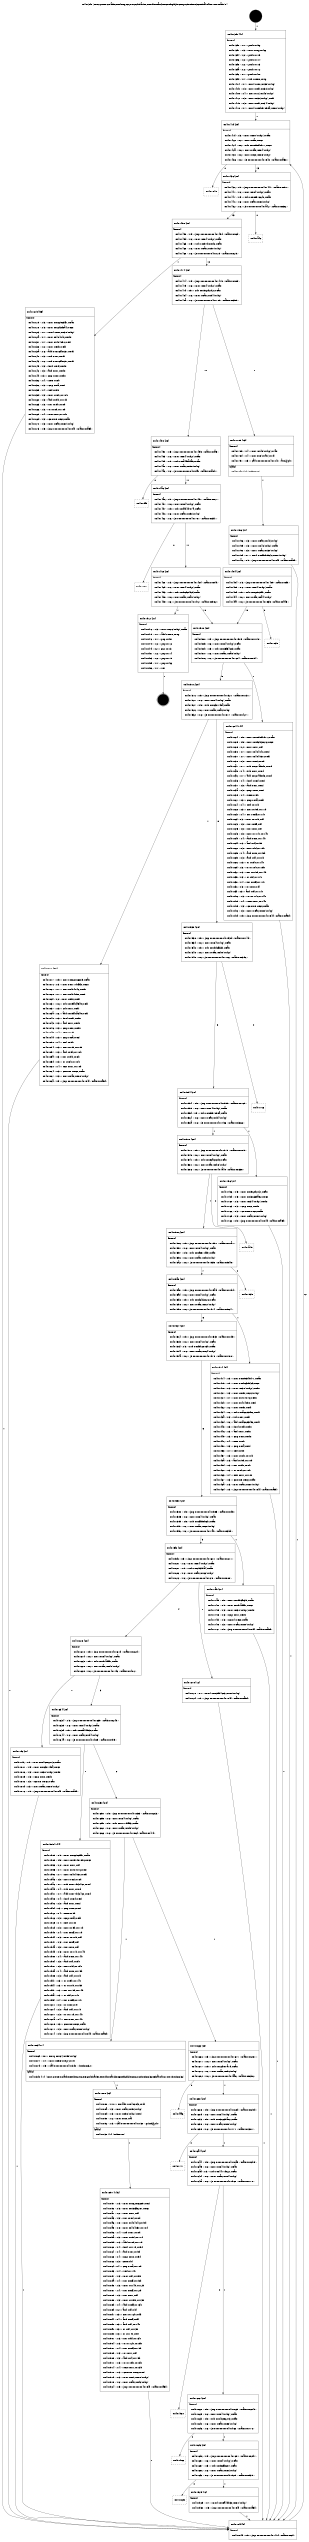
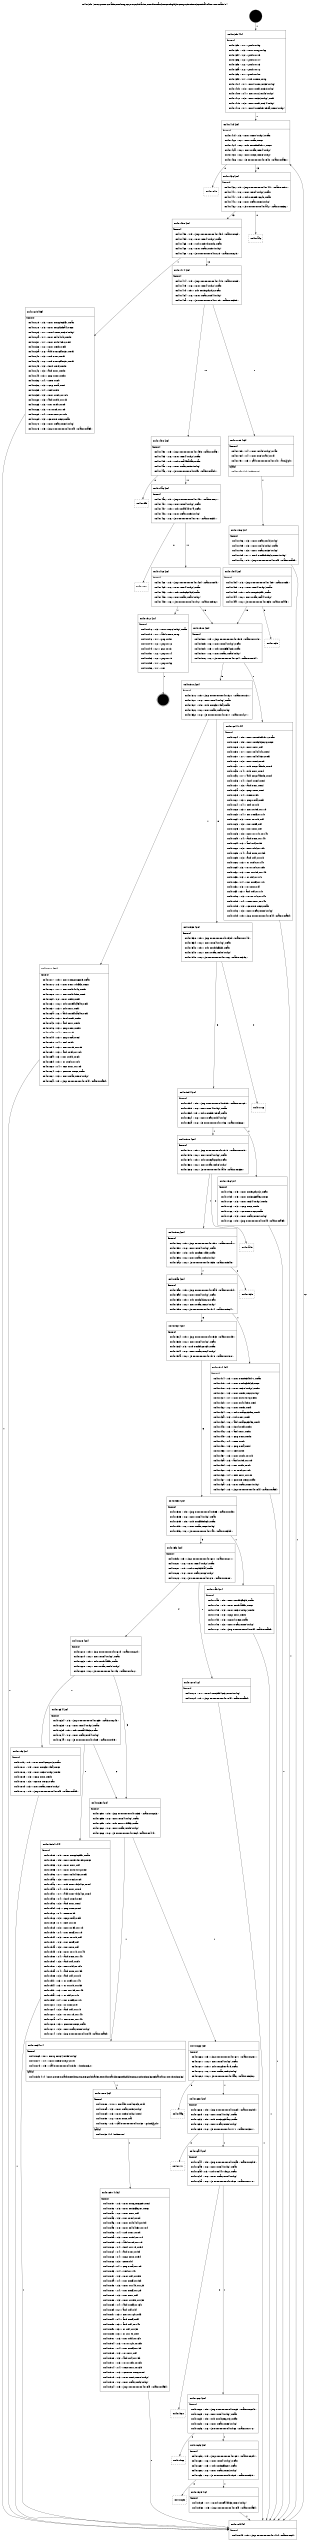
(96, 1690) -> (125, 1735)
